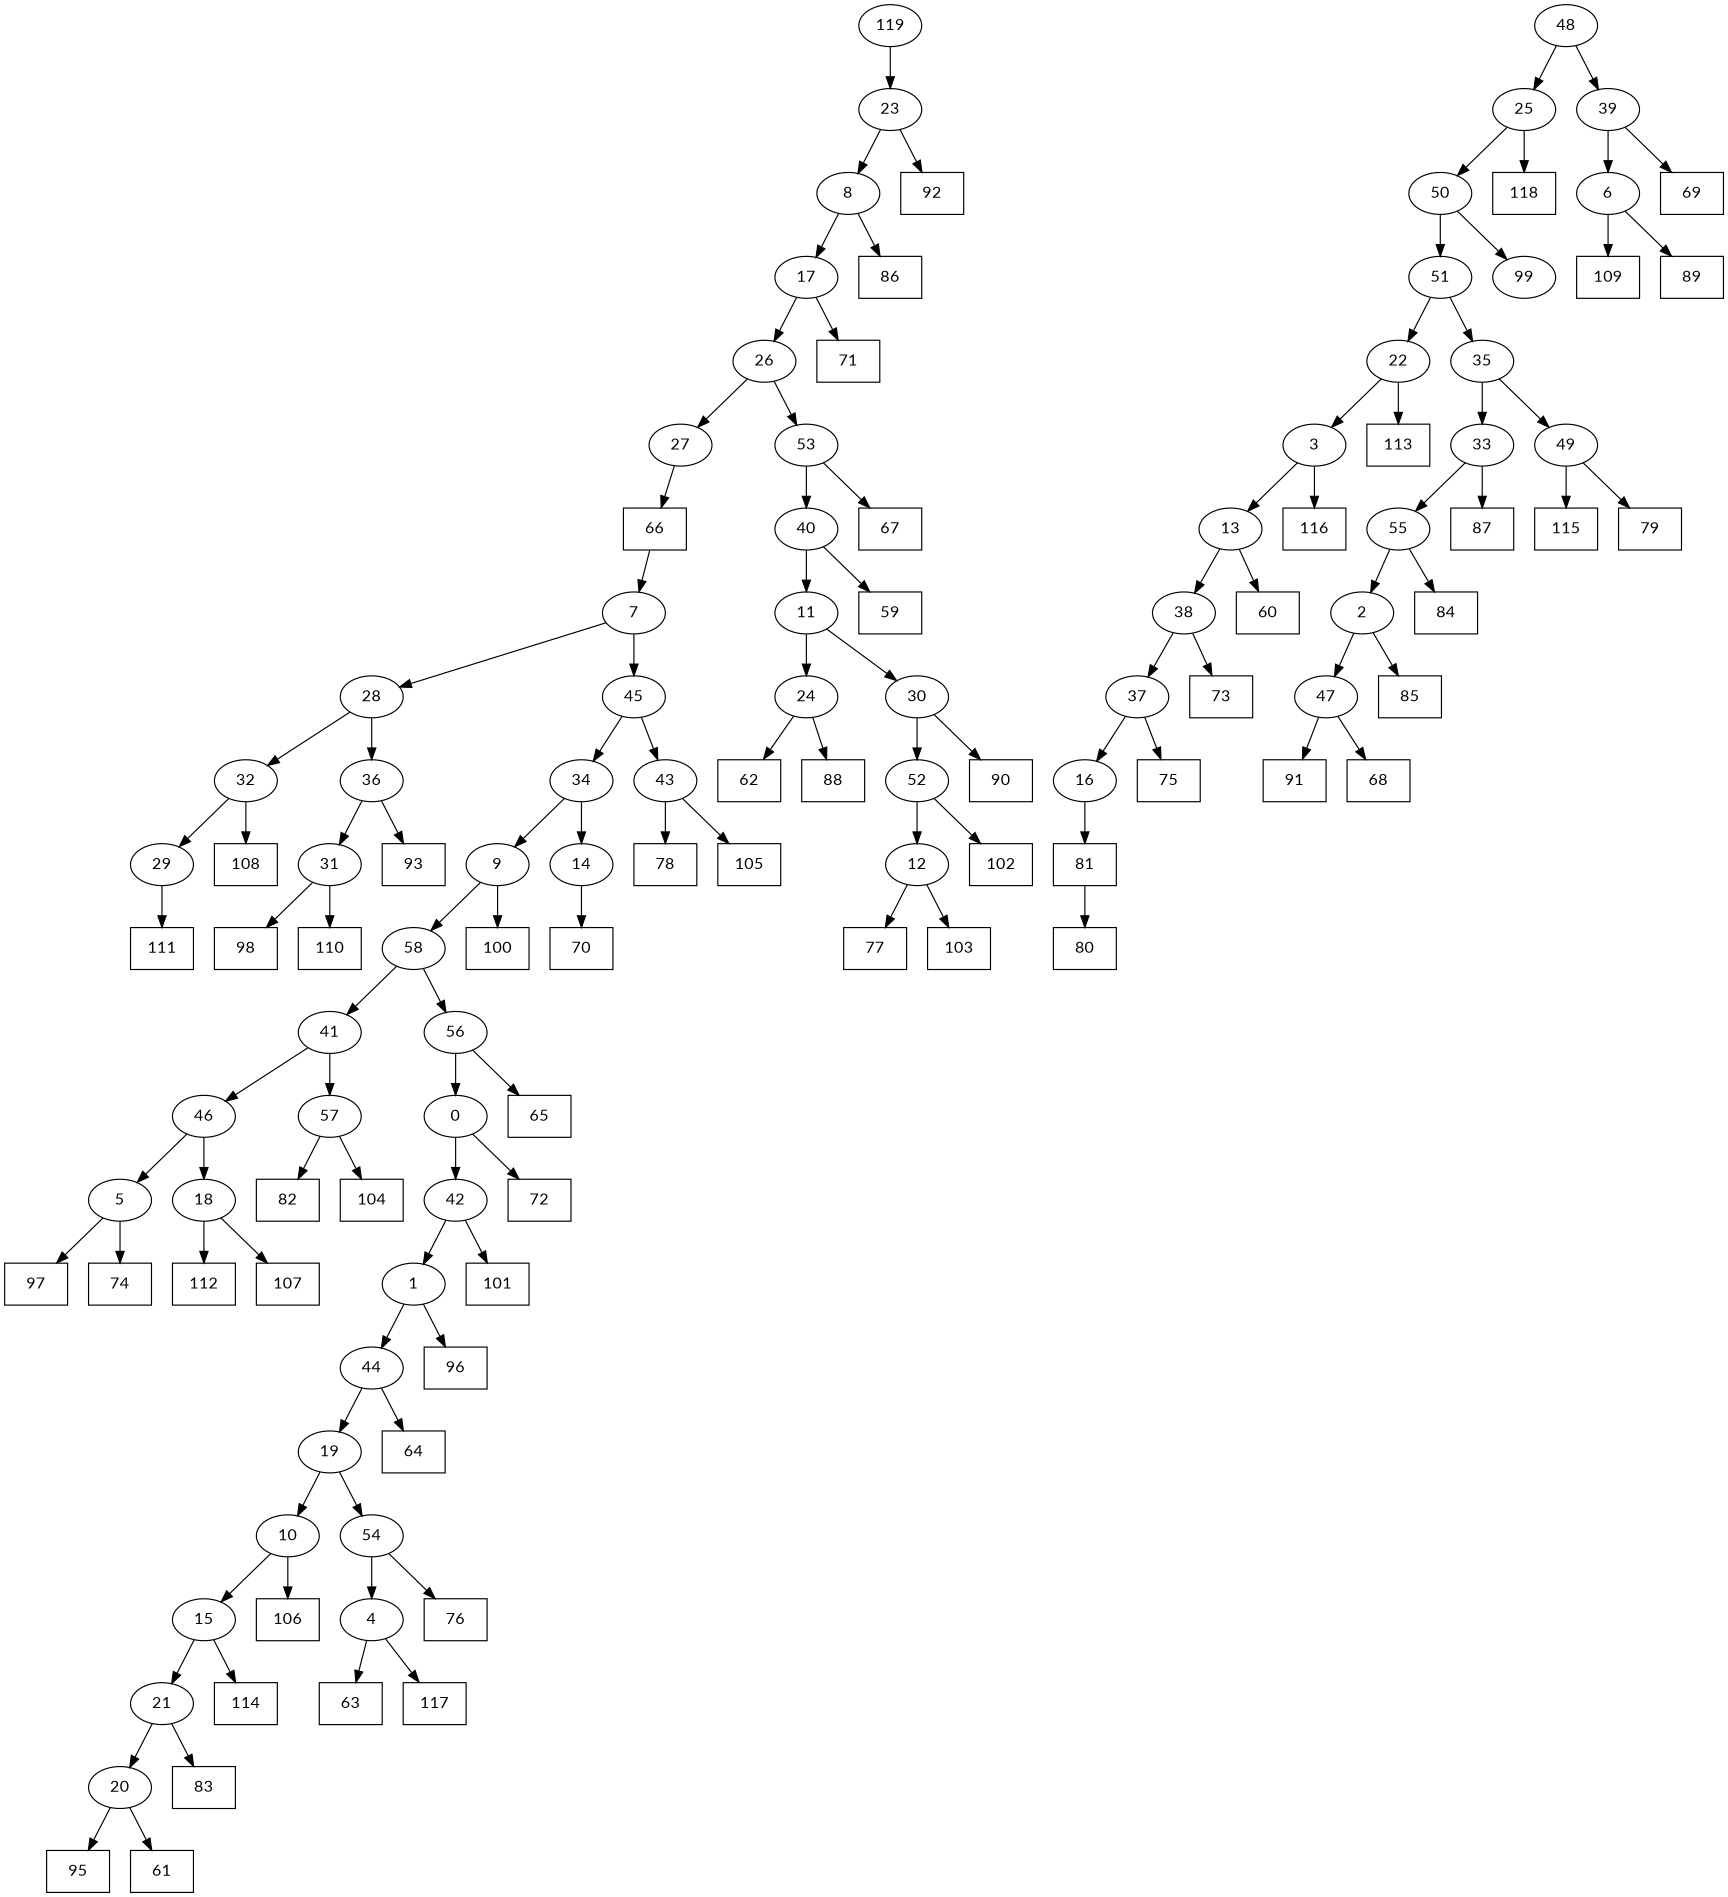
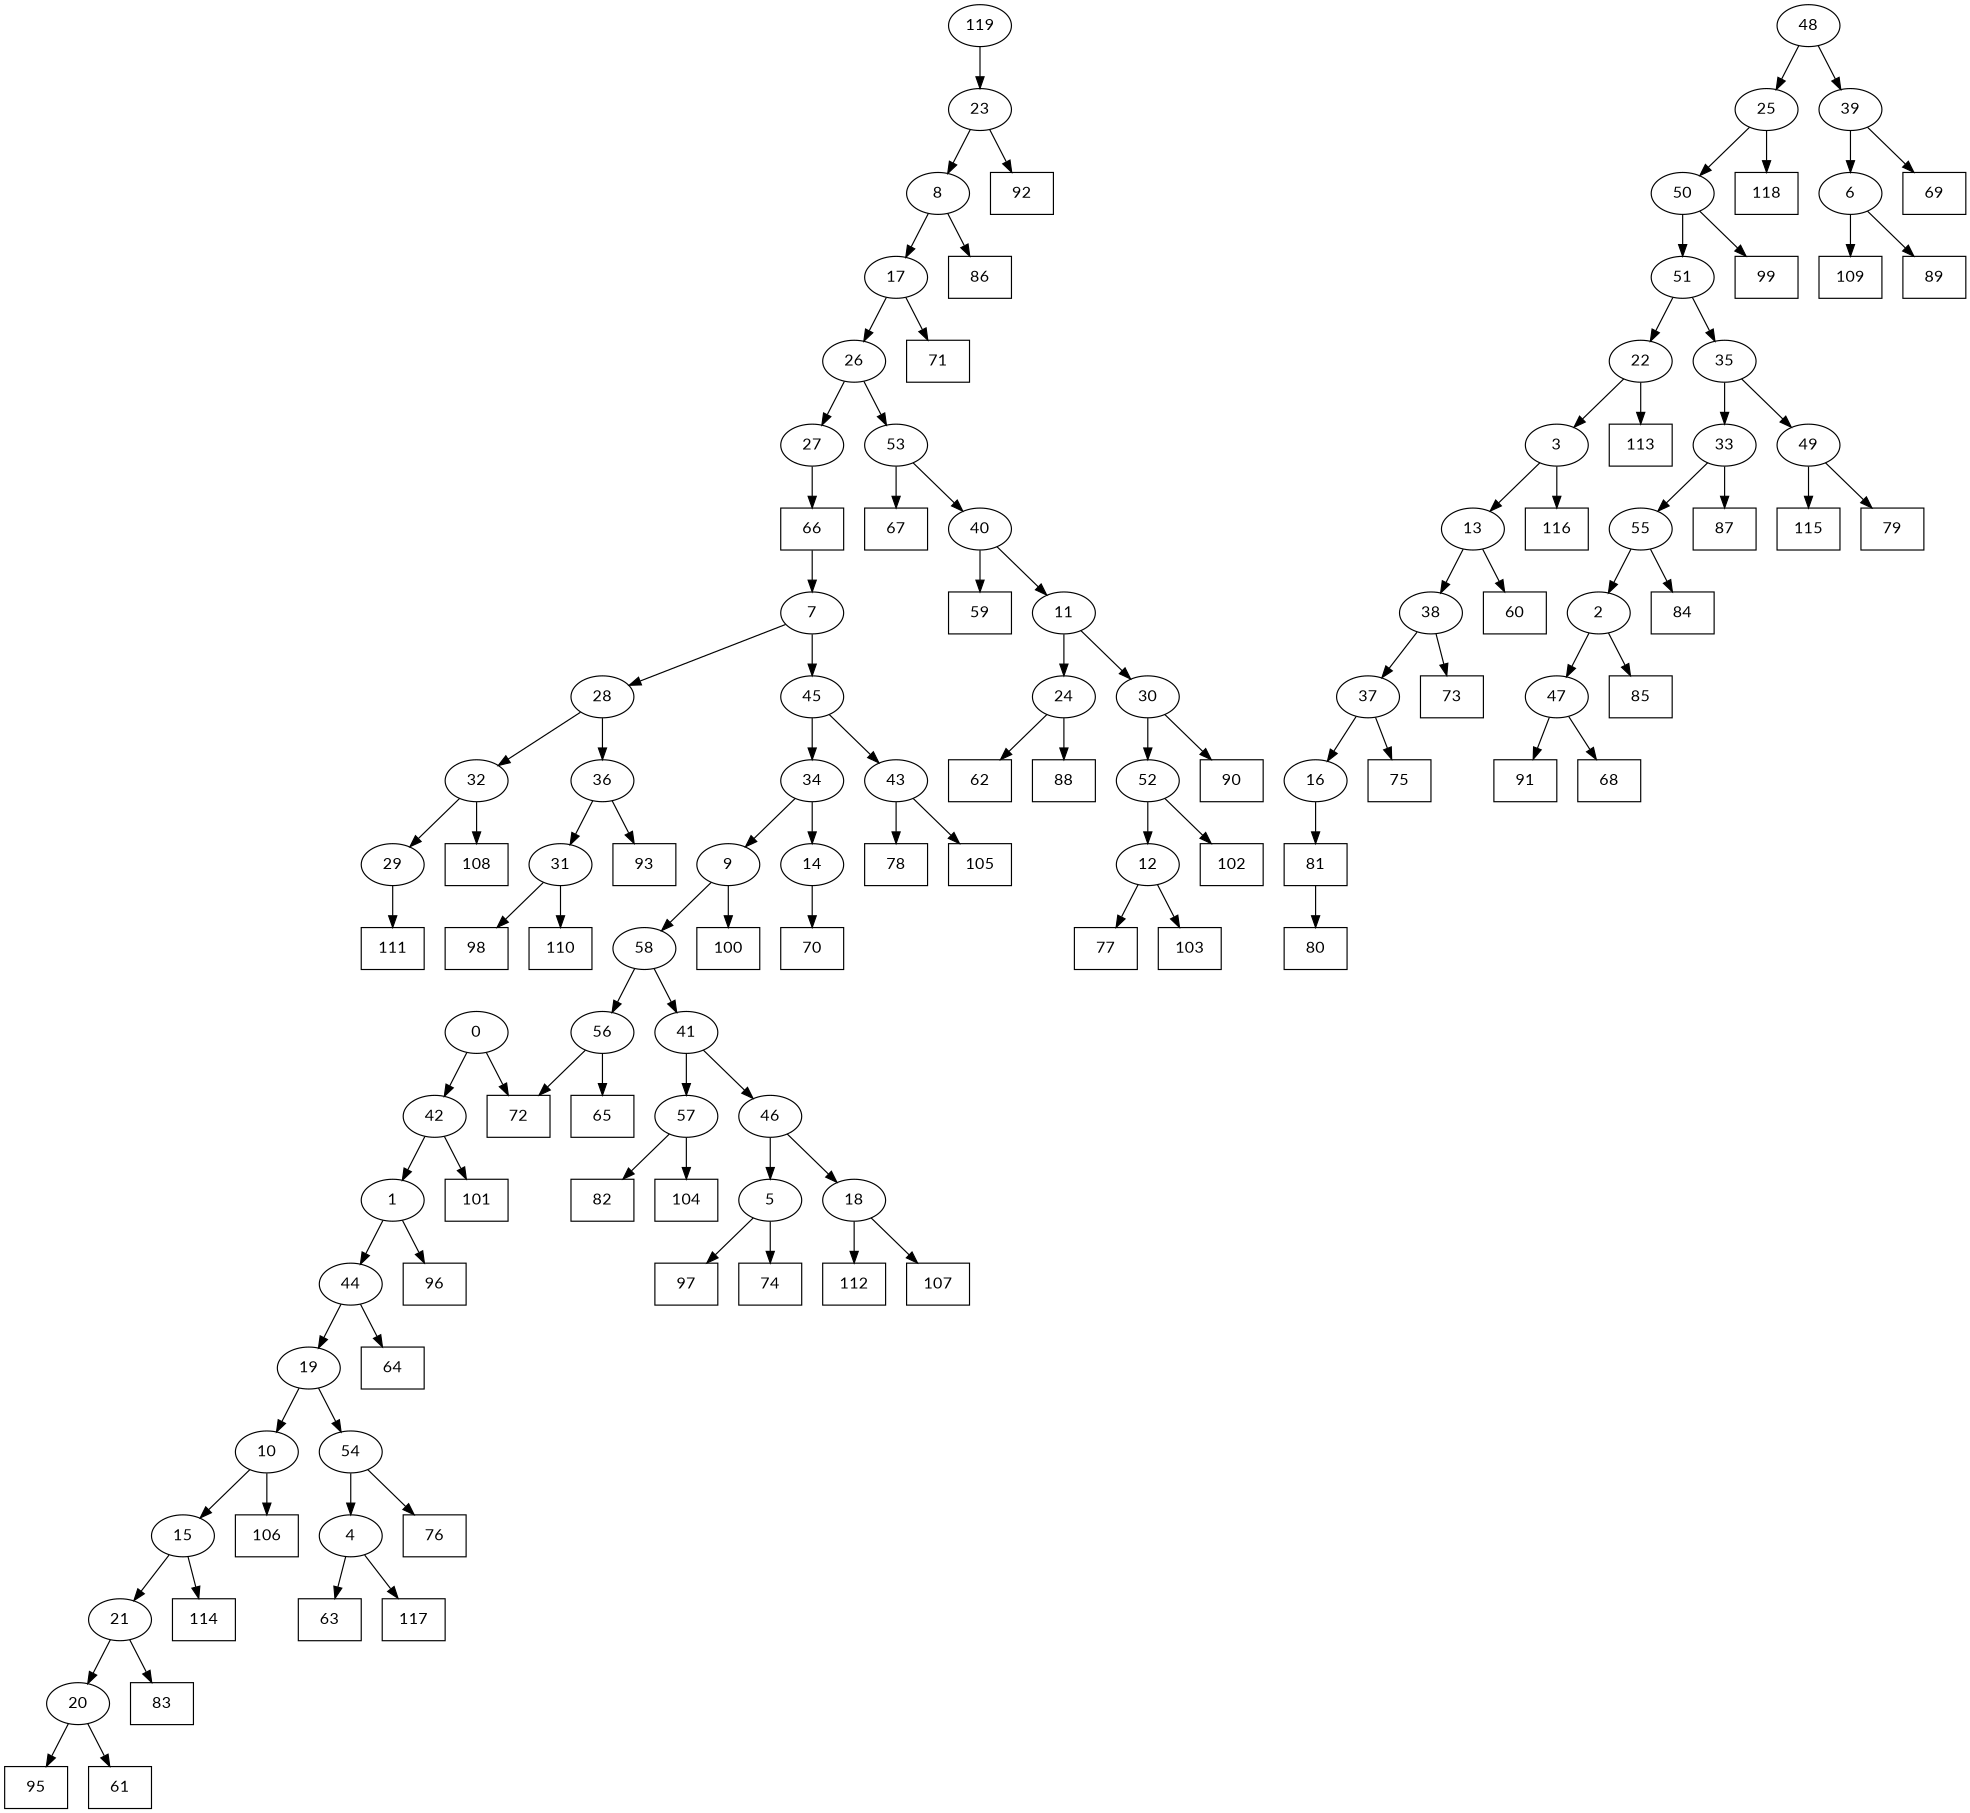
(1524, 277) -> (1767, 277)
(456, 1069) -> (566, 1069)
